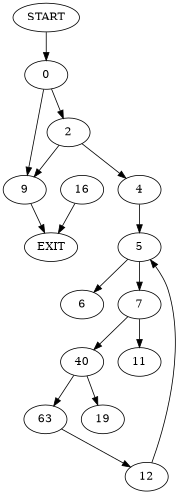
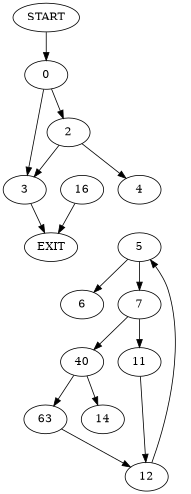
(25, 190) -> (25, 190)
(140, 215) -> none
none -> (143, 415)
(103, 419) -> (103, 419)
